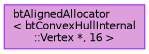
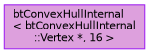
(75, 27) -> (75, 27)
